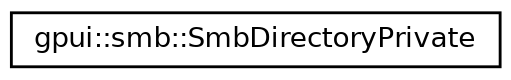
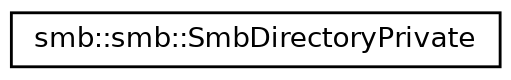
(256, 40) -> (256, 40)
